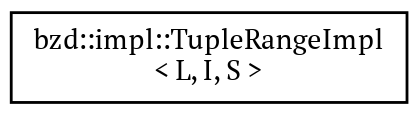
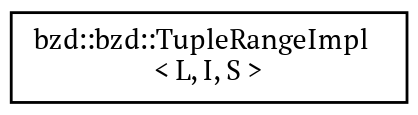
(209, 58) -> (209, 58)
